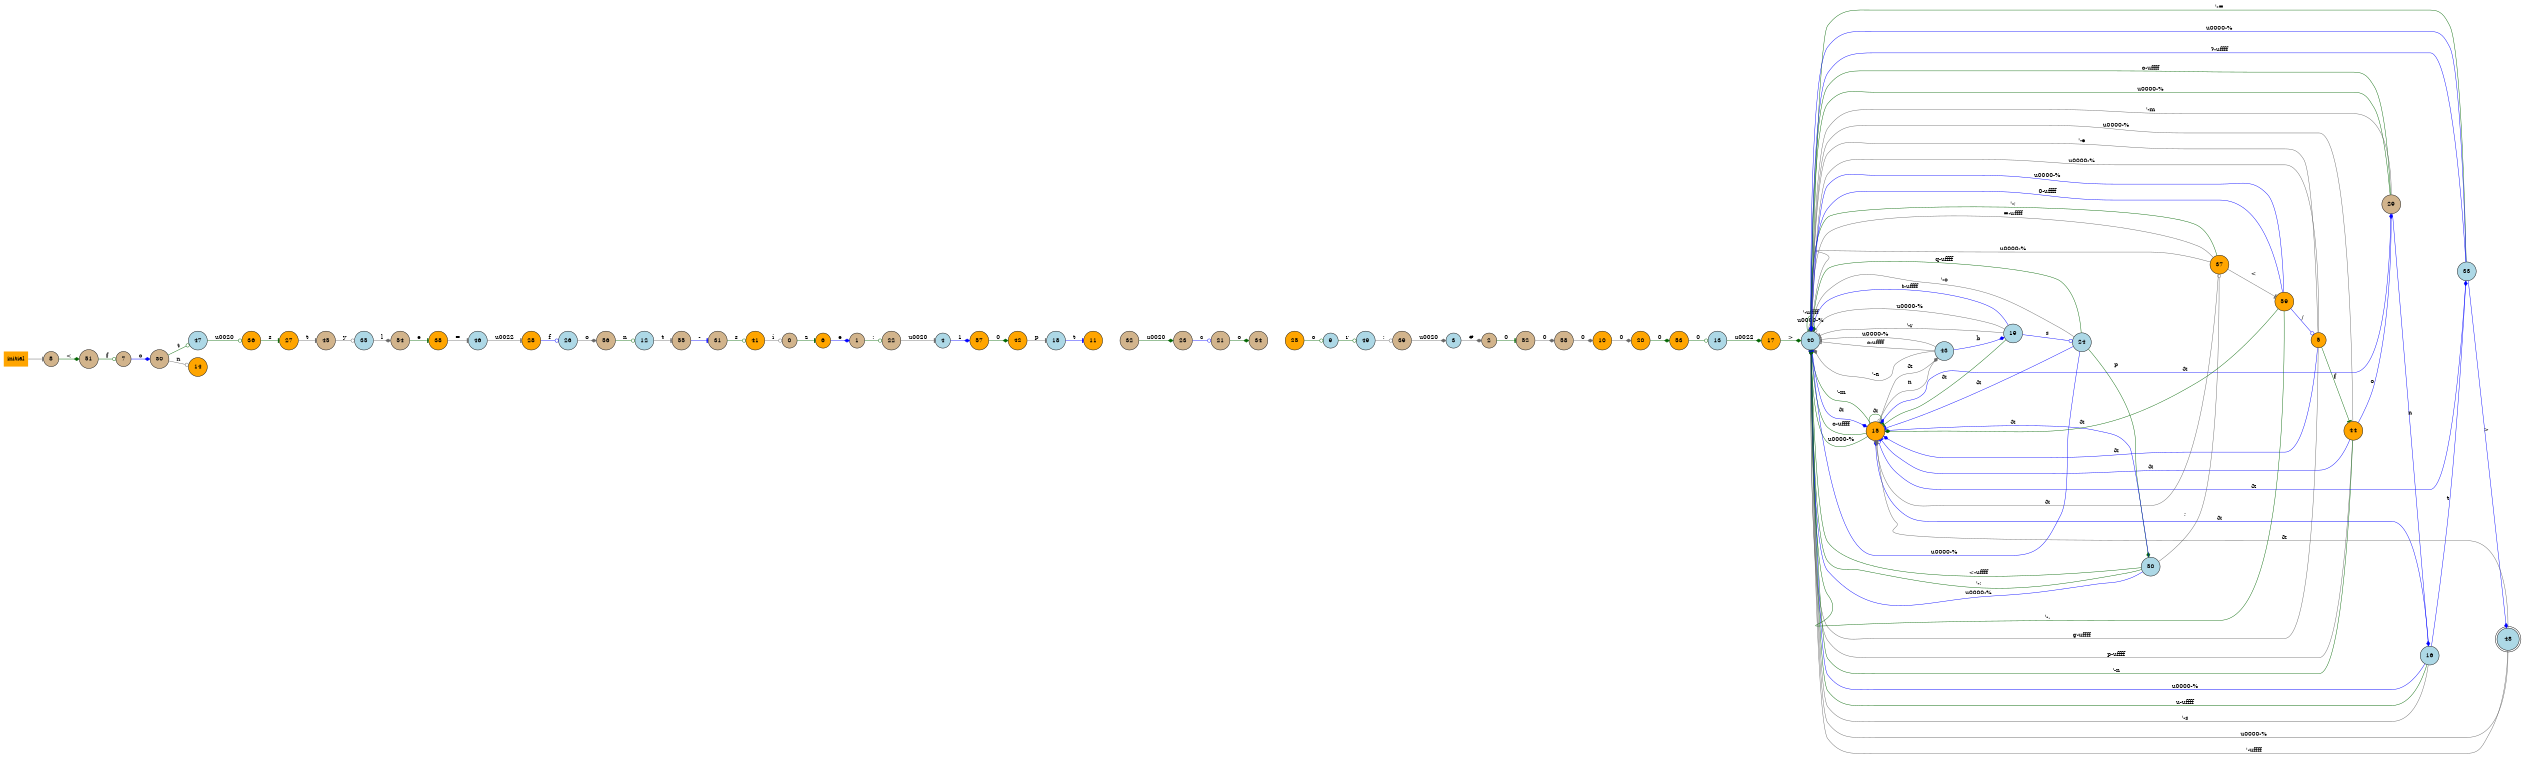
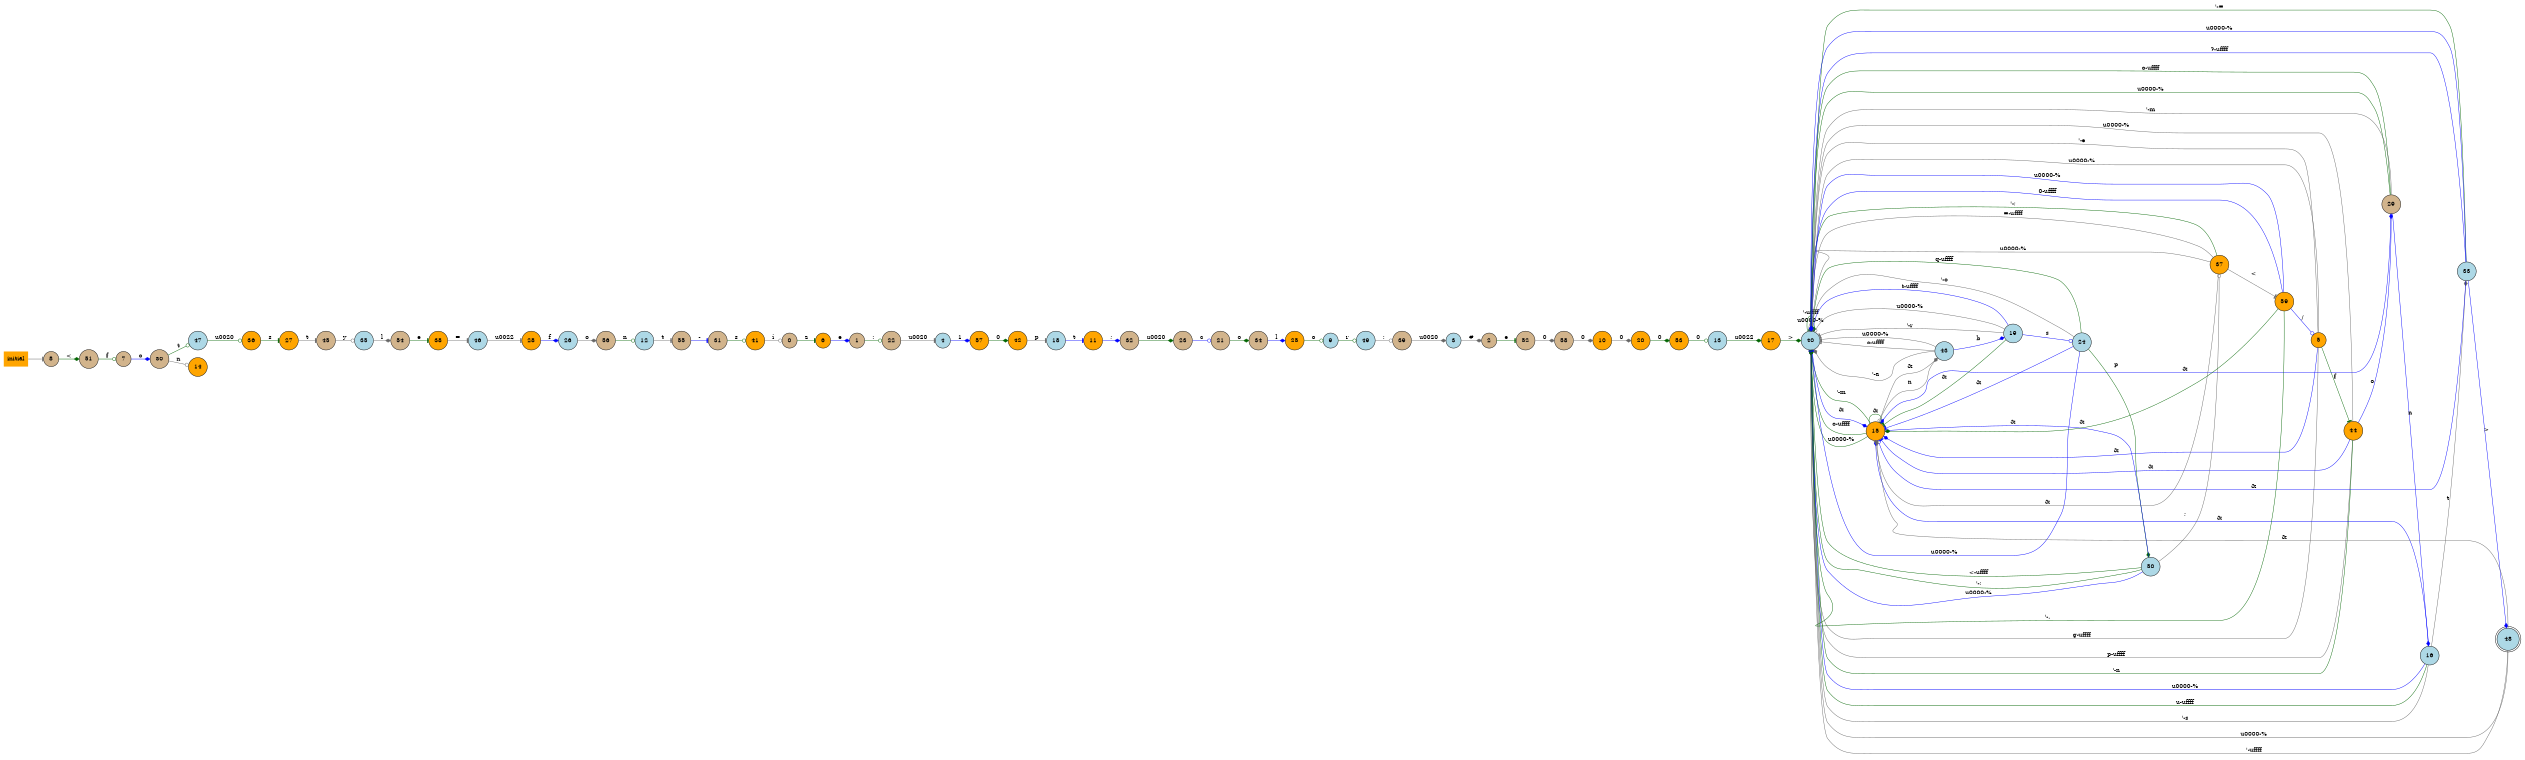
(1506, 337) -> (1506, 337)
(548, 341) -> (548, 341)
none -> (1109, 341)
none -> (1274, 341)
(2453, 466) -> (2453, 466)
